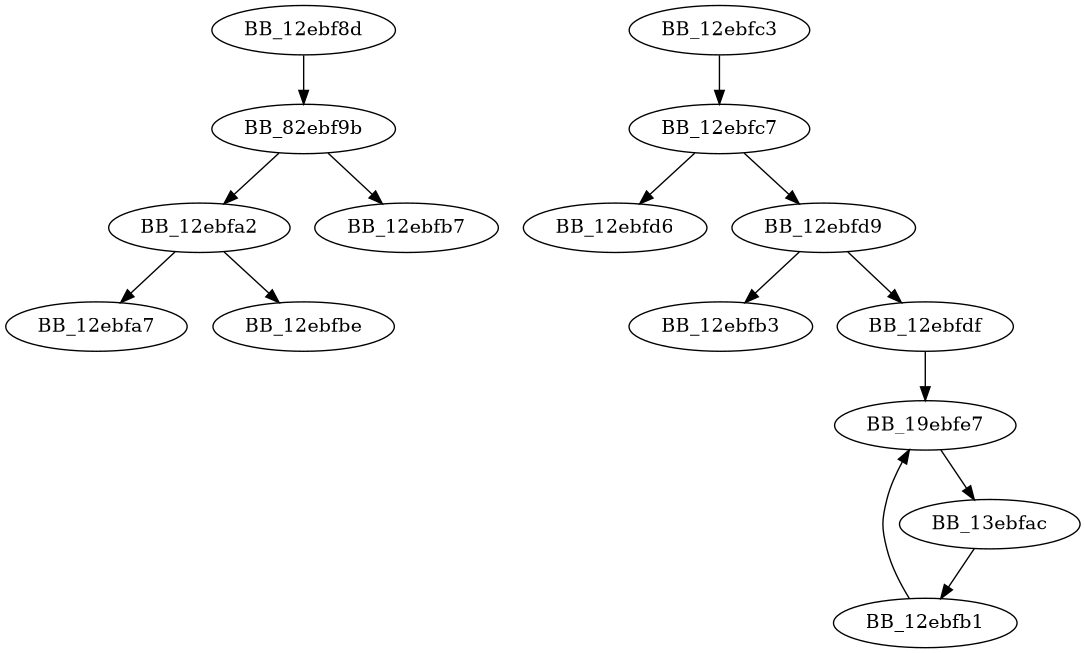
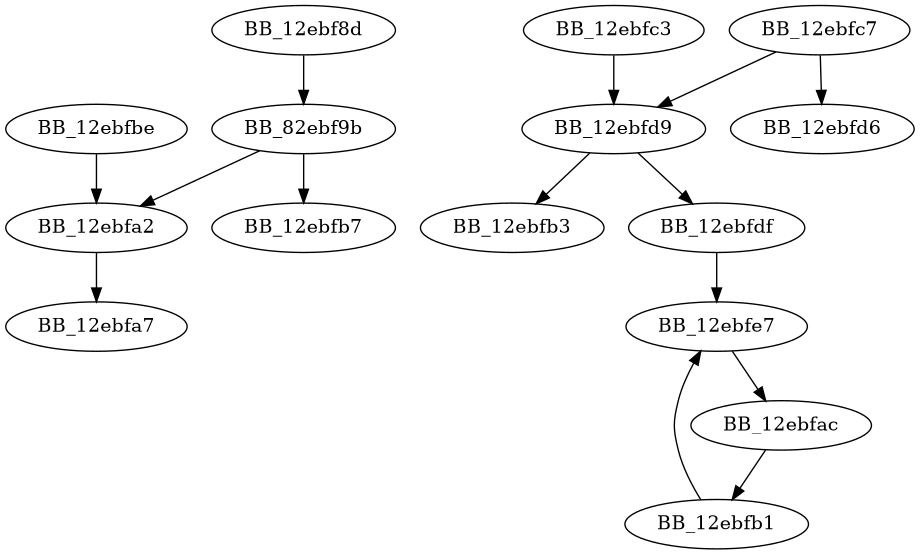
(719, 73) -> (614, 73)
(246, 273) -> (96, 172)
(925, 425) -> (717, 327)
(990, 524) -> (781, 425)
